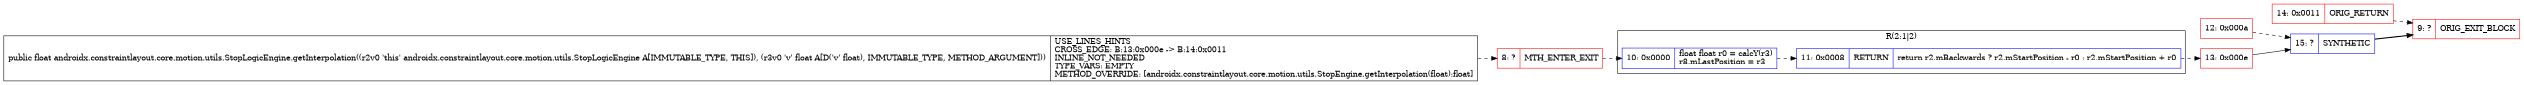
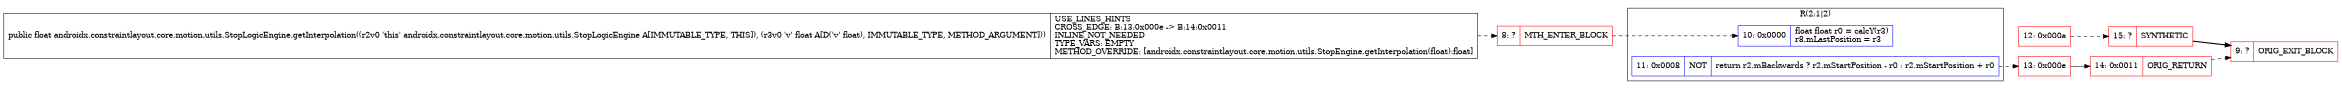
(2333, 44) -> (2151, 36)
(2269, 53) -> (2078, 66)
(1561, 58) -> (1566, 36)
(1784, 58) -> none
(1871, 58) -> (1698, 66)
